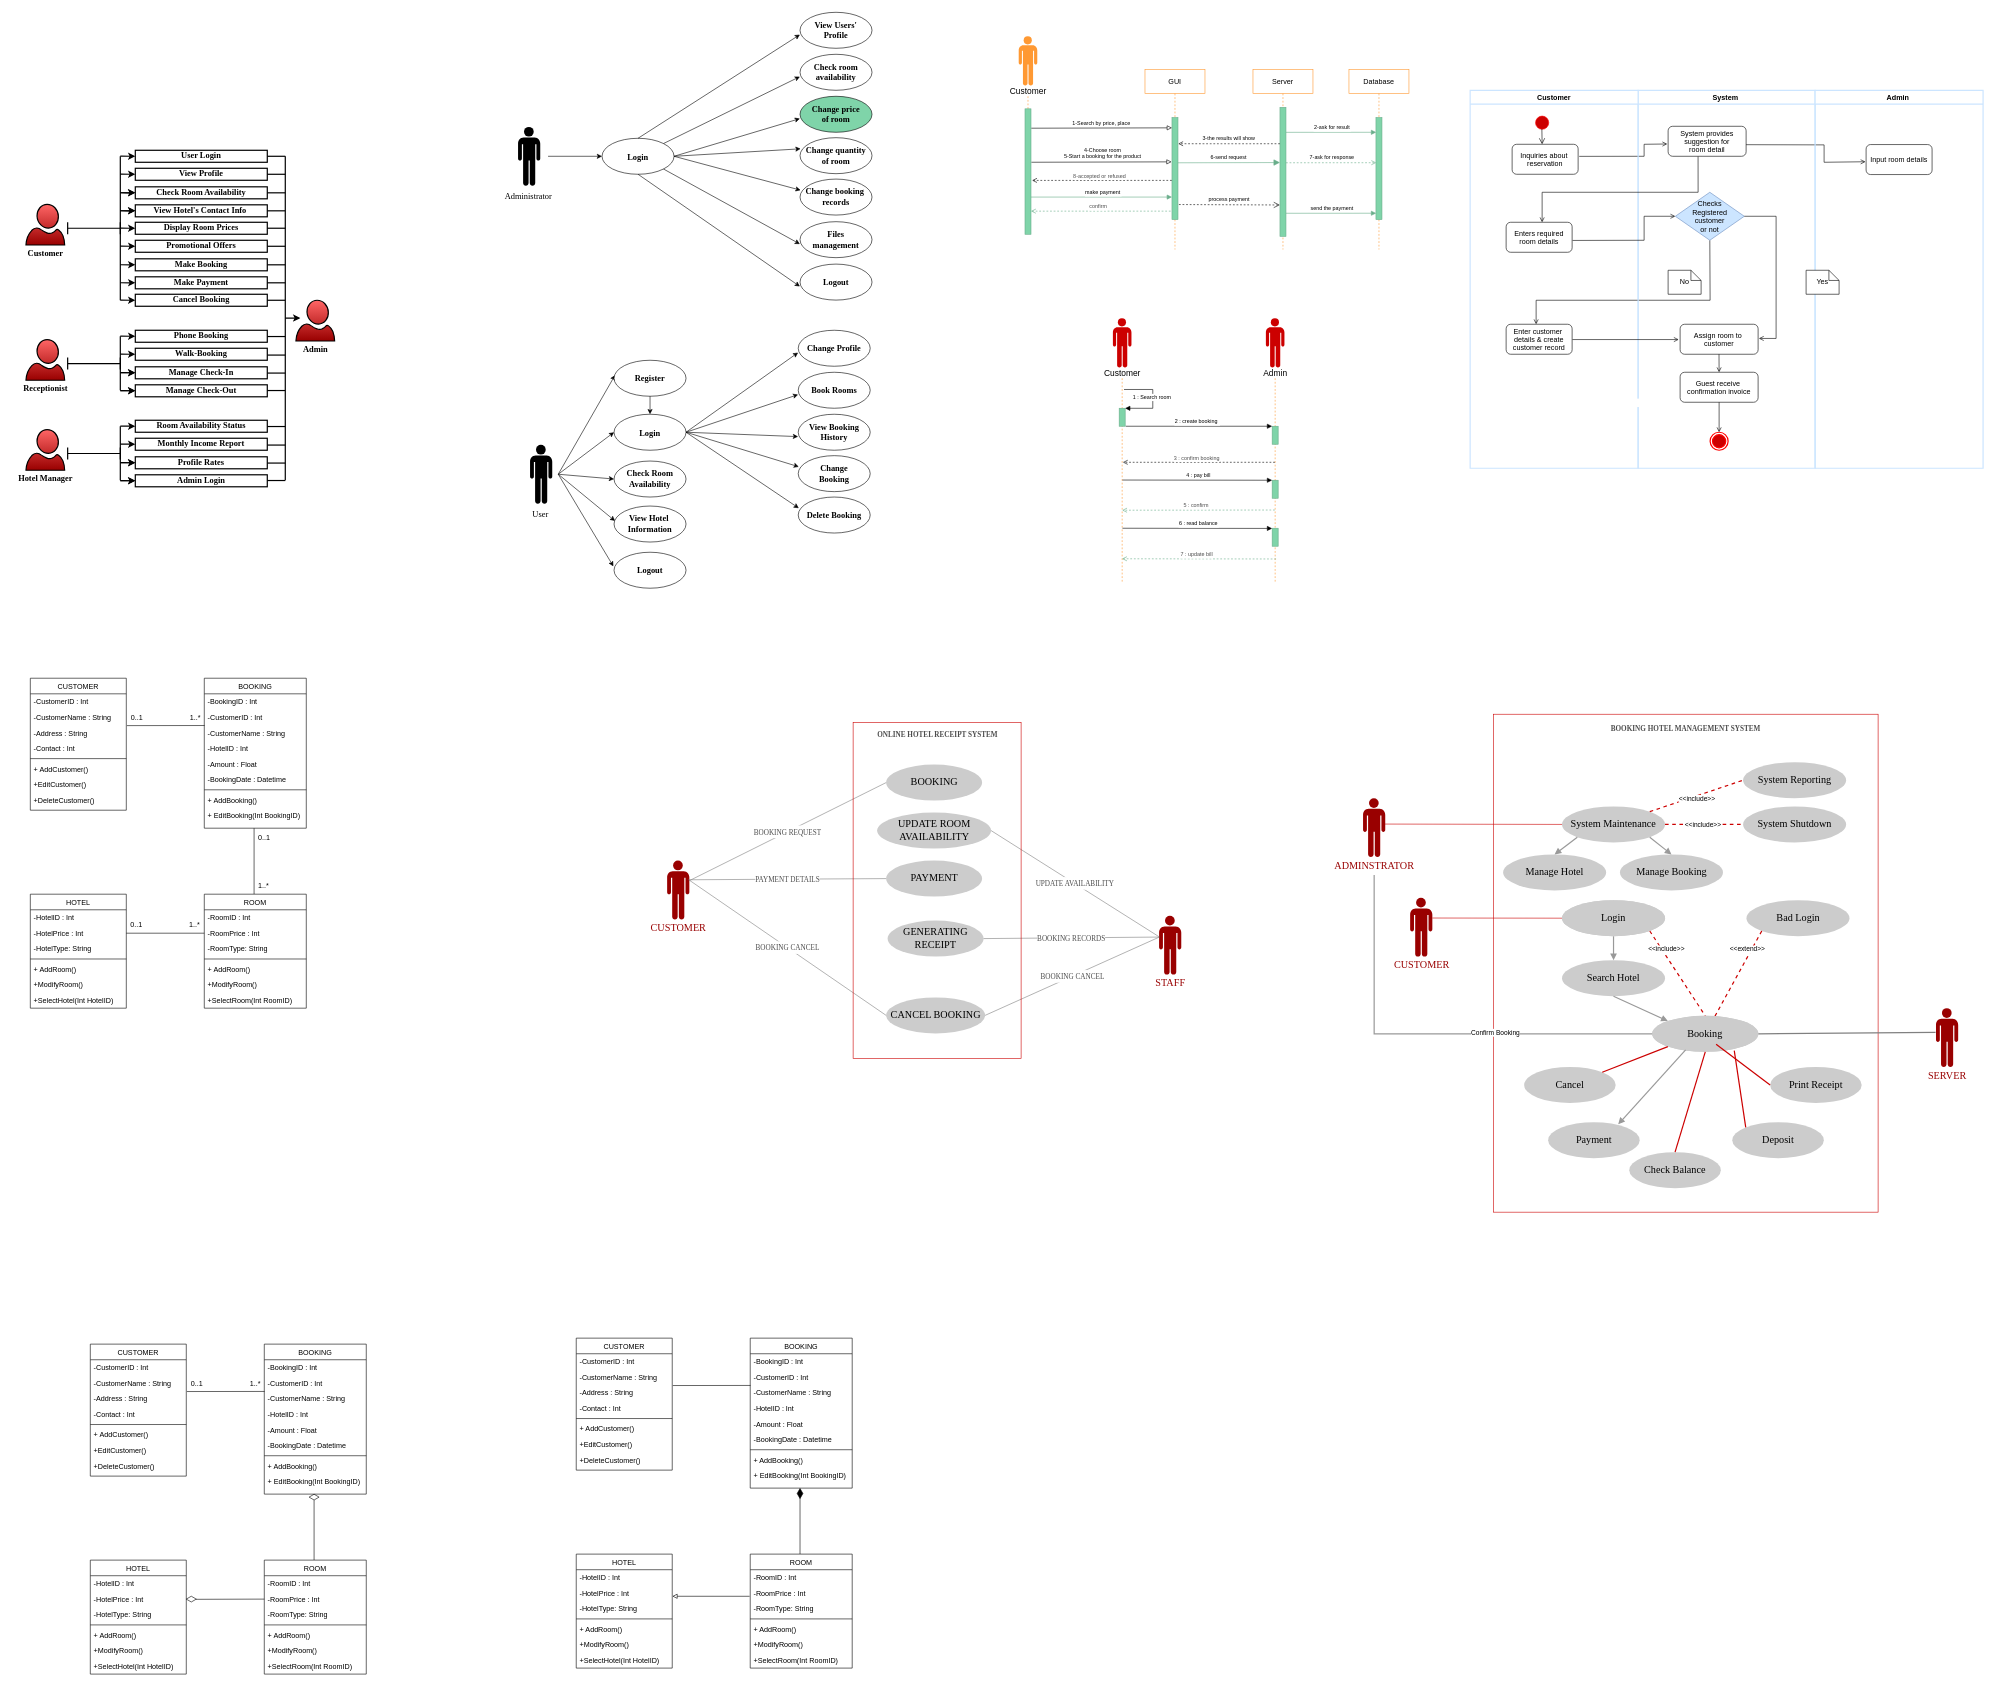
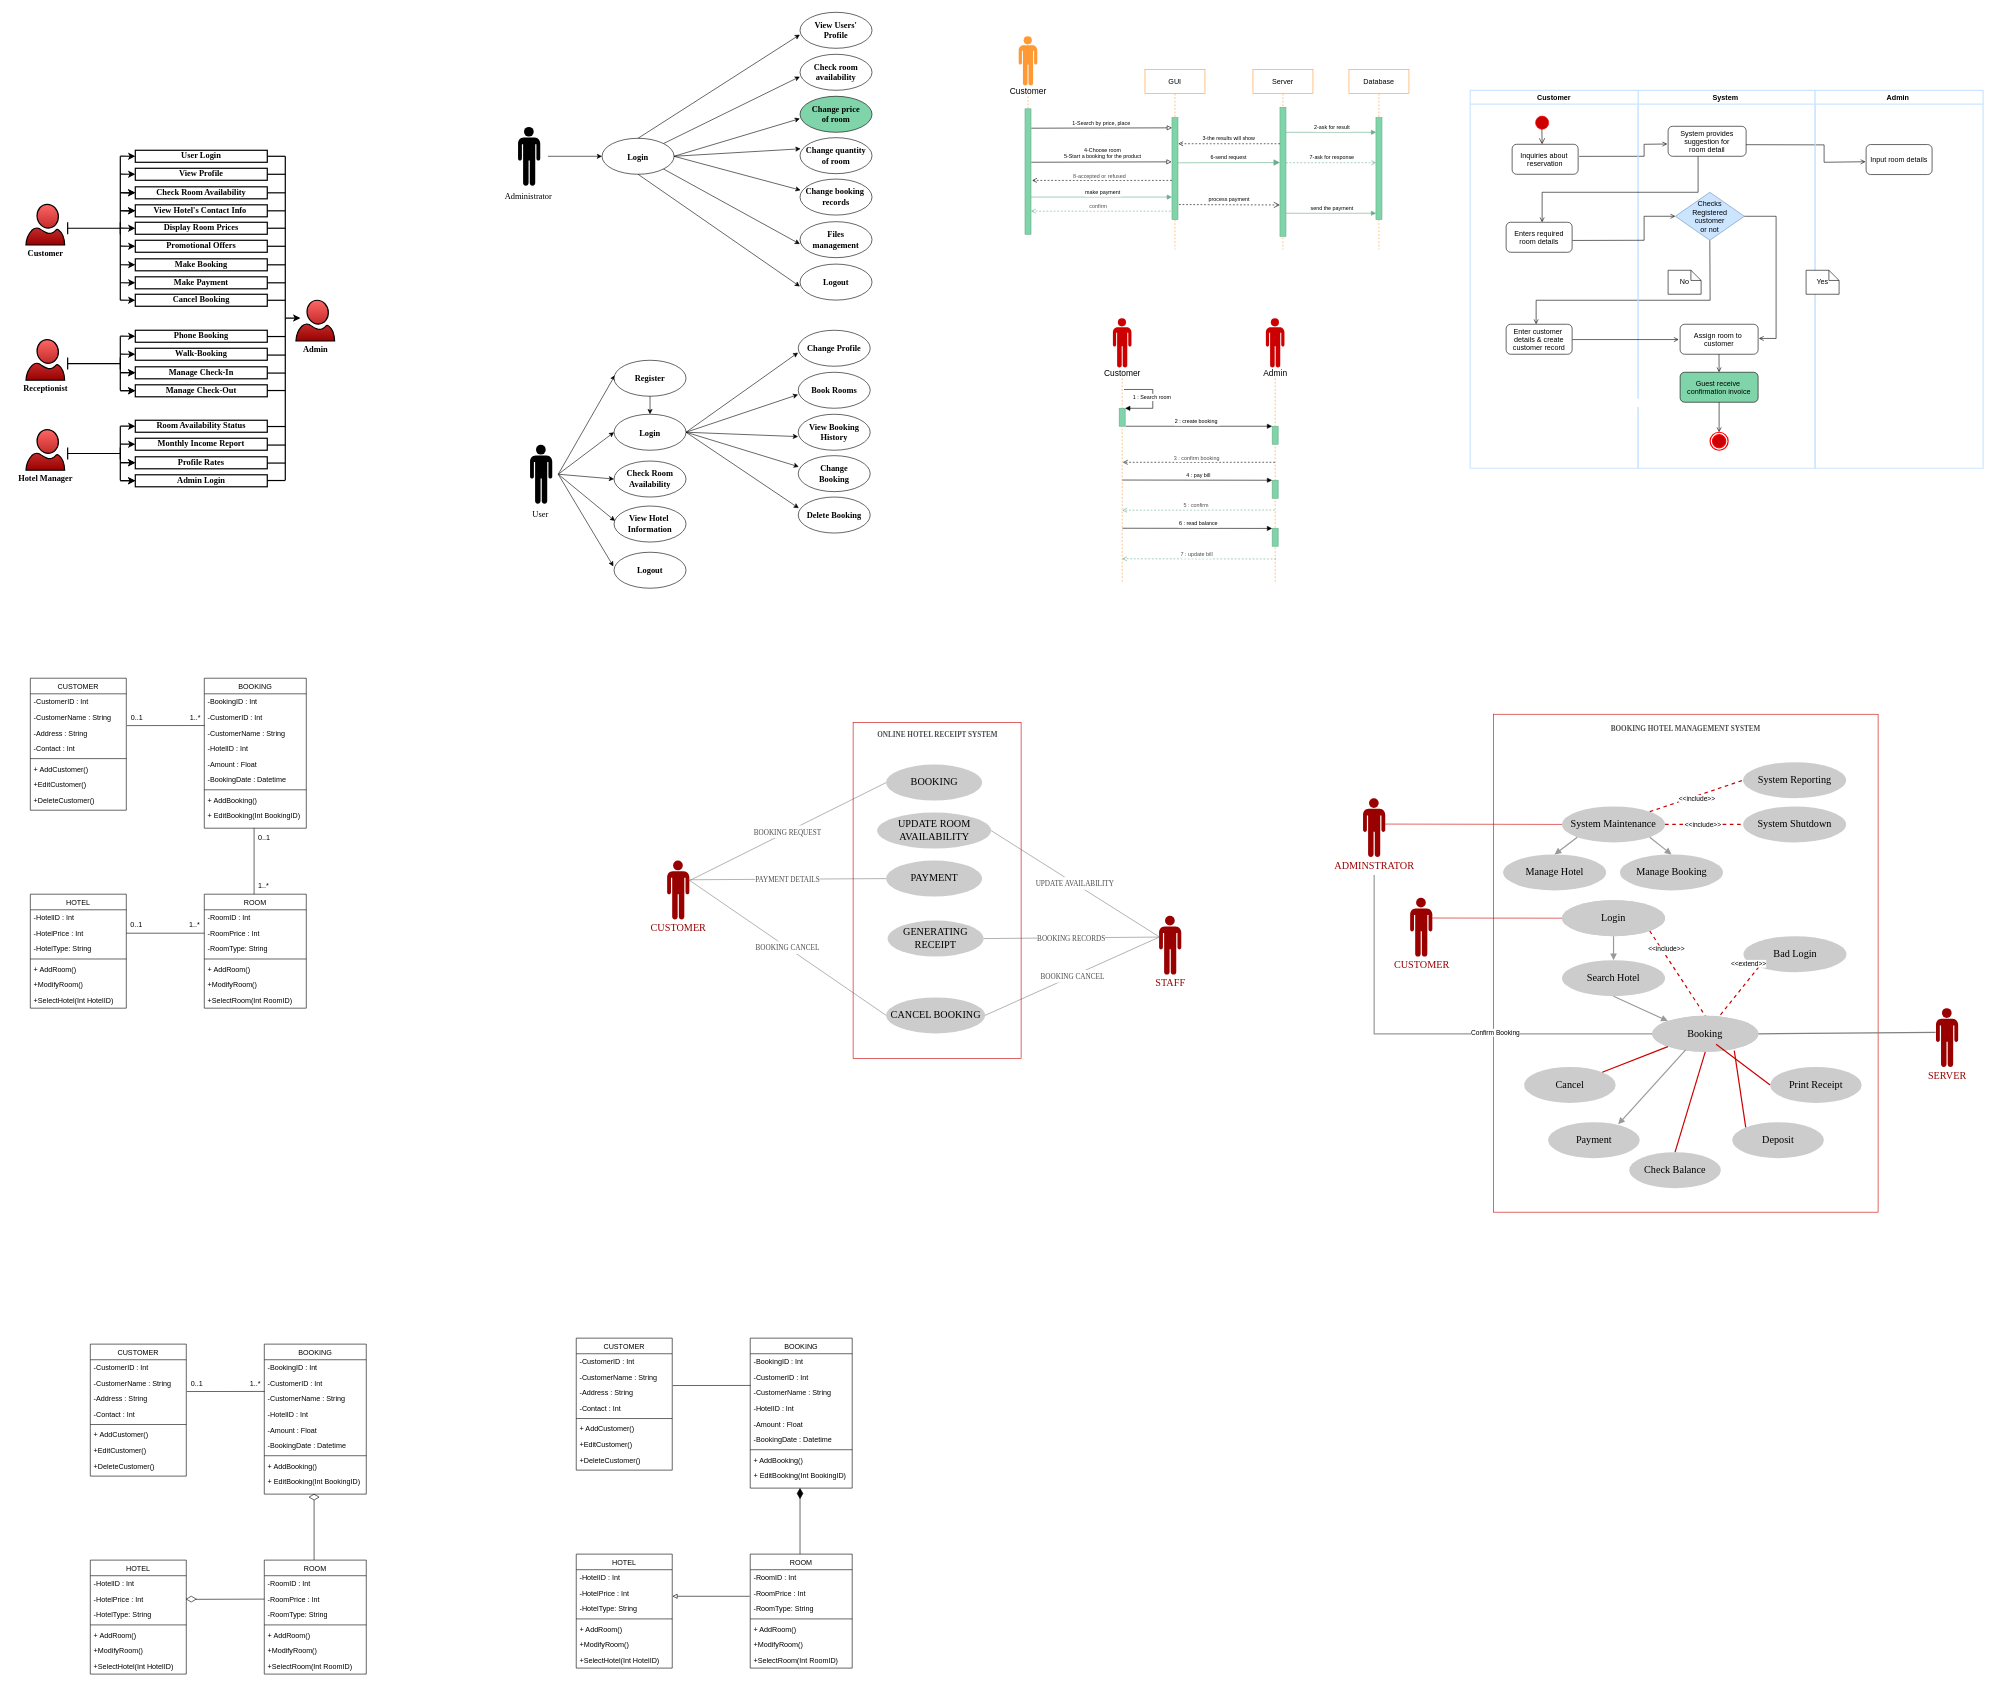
(1719, 387) -> (1719, 387)
(1798, 918) -> (1795, 954)
